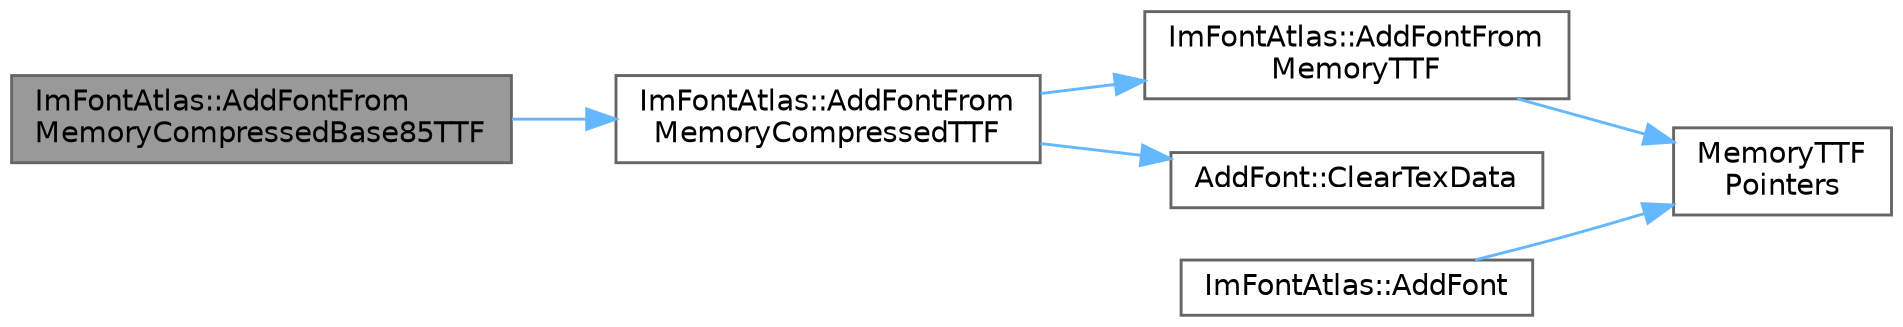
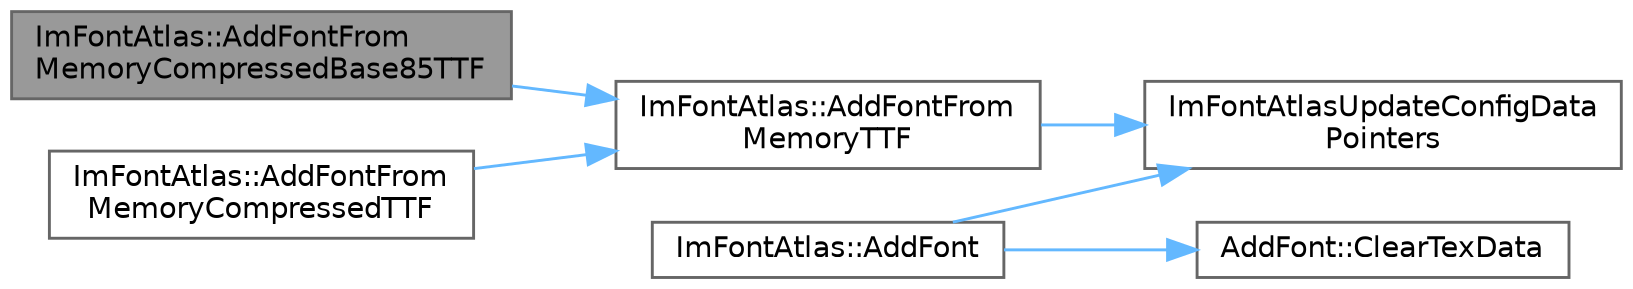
(549, 119) -> (549, 91)
(1091, 149) -> (1086, 250)
(1783, 171) -> (1383, 125)
